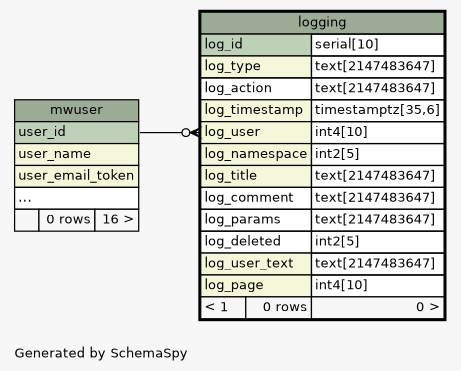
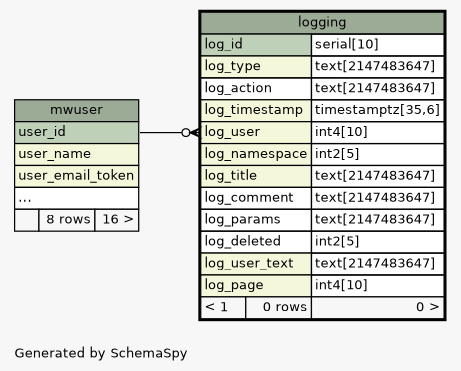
(69, 220) -> (69, 220)
